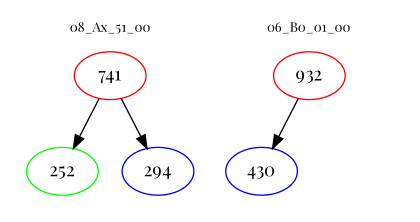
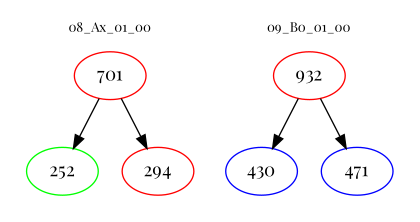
(110, 29) -> (110, 29)
(309, 29) -> (309, 29)
(110, 76) -> (110, 76)
(158, 171) -> (158, 171)
none -> (357, 171)
